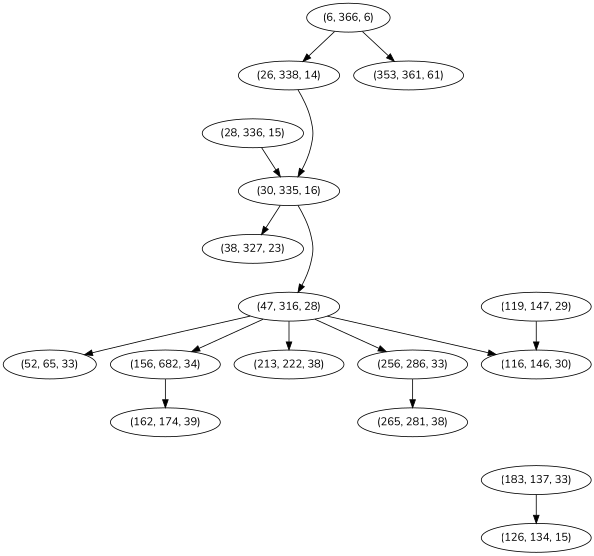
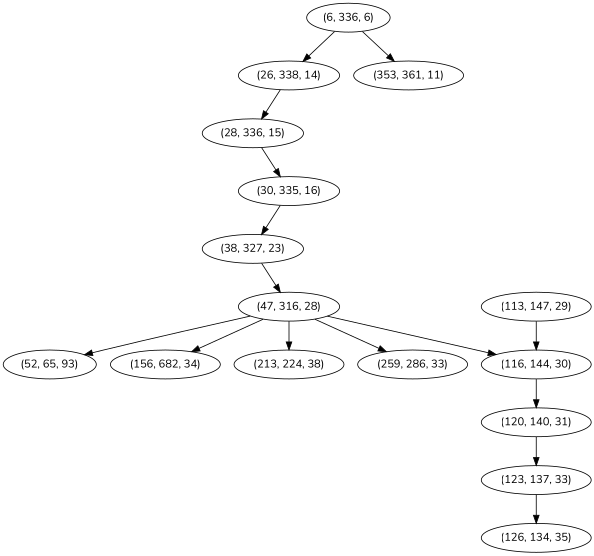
(348, 18) -> (348, 18)
(409, 75) -> (409, 75)
(313, 129) -> (273, 101)
(313, 245) -> (269, 274)
(536, 307) -> (536, 307)
(50, 364) -> (50, 364)
(289, 364) -> (289, 364)
(413, 364) -> (413, 364)
(536, 364) -> (536, 364)
(165, 422) -> none
(413, 422) -> none
none -> (536, 422)
(536, 480) -> (536, 480)
(536, 538) -> (536, 538)
